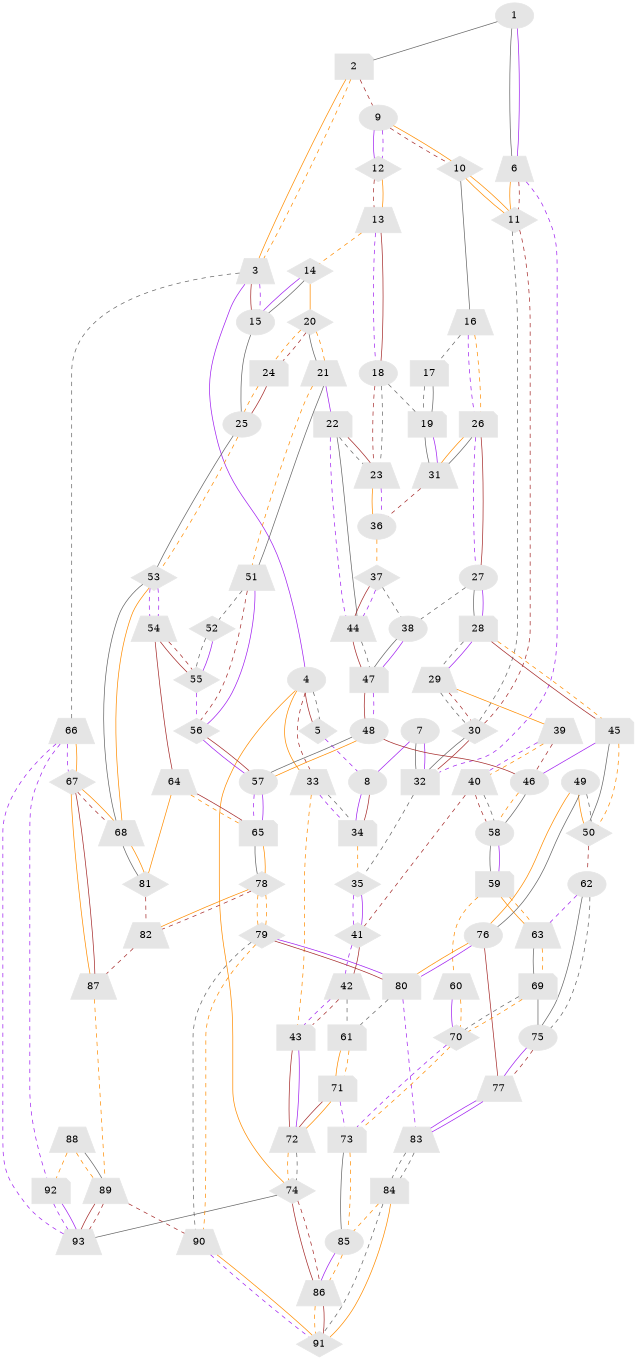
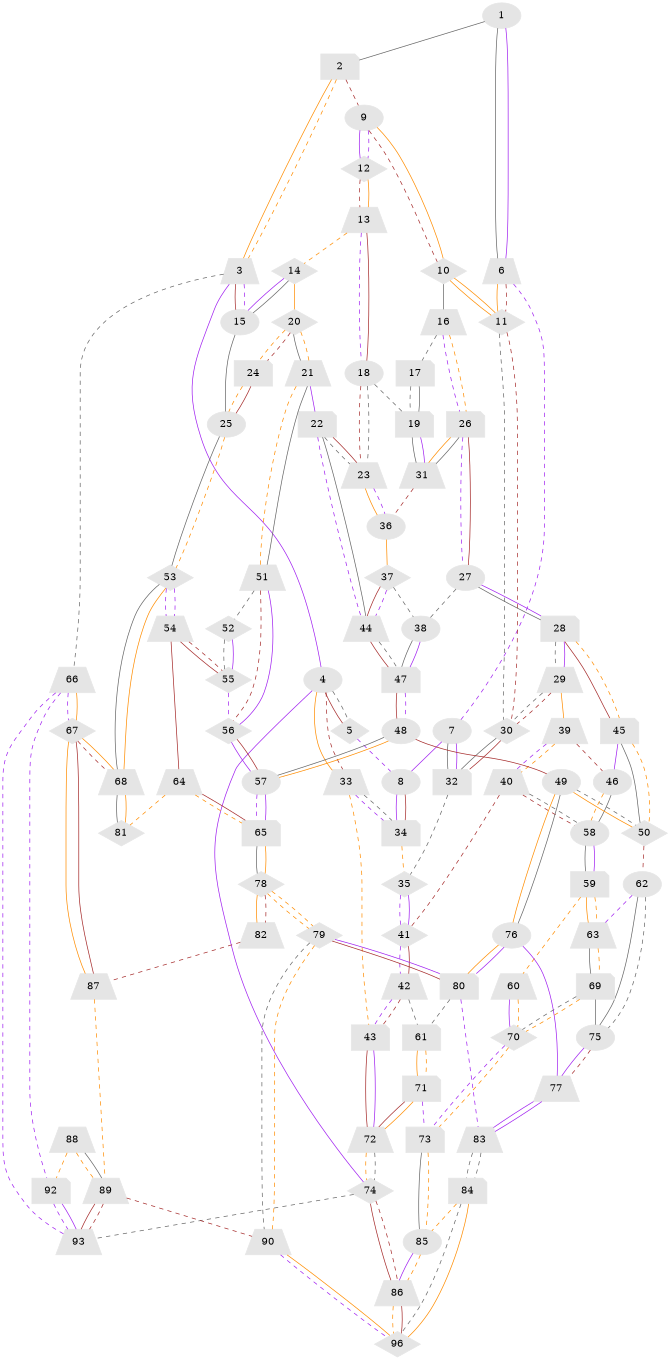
(557, 503) -> (544, 508)
(377, 552) -> (387, 552)
(459, 758) -> (491, 758)
(160, 834) -> (148, 810)
(146, 910) -> none
(222, 932) -> (229, 937)
(490, 1006) -> (552, 1004)
(186, 1216) -> (225, 1216)
(319, 1344) -> (397, 1344)
